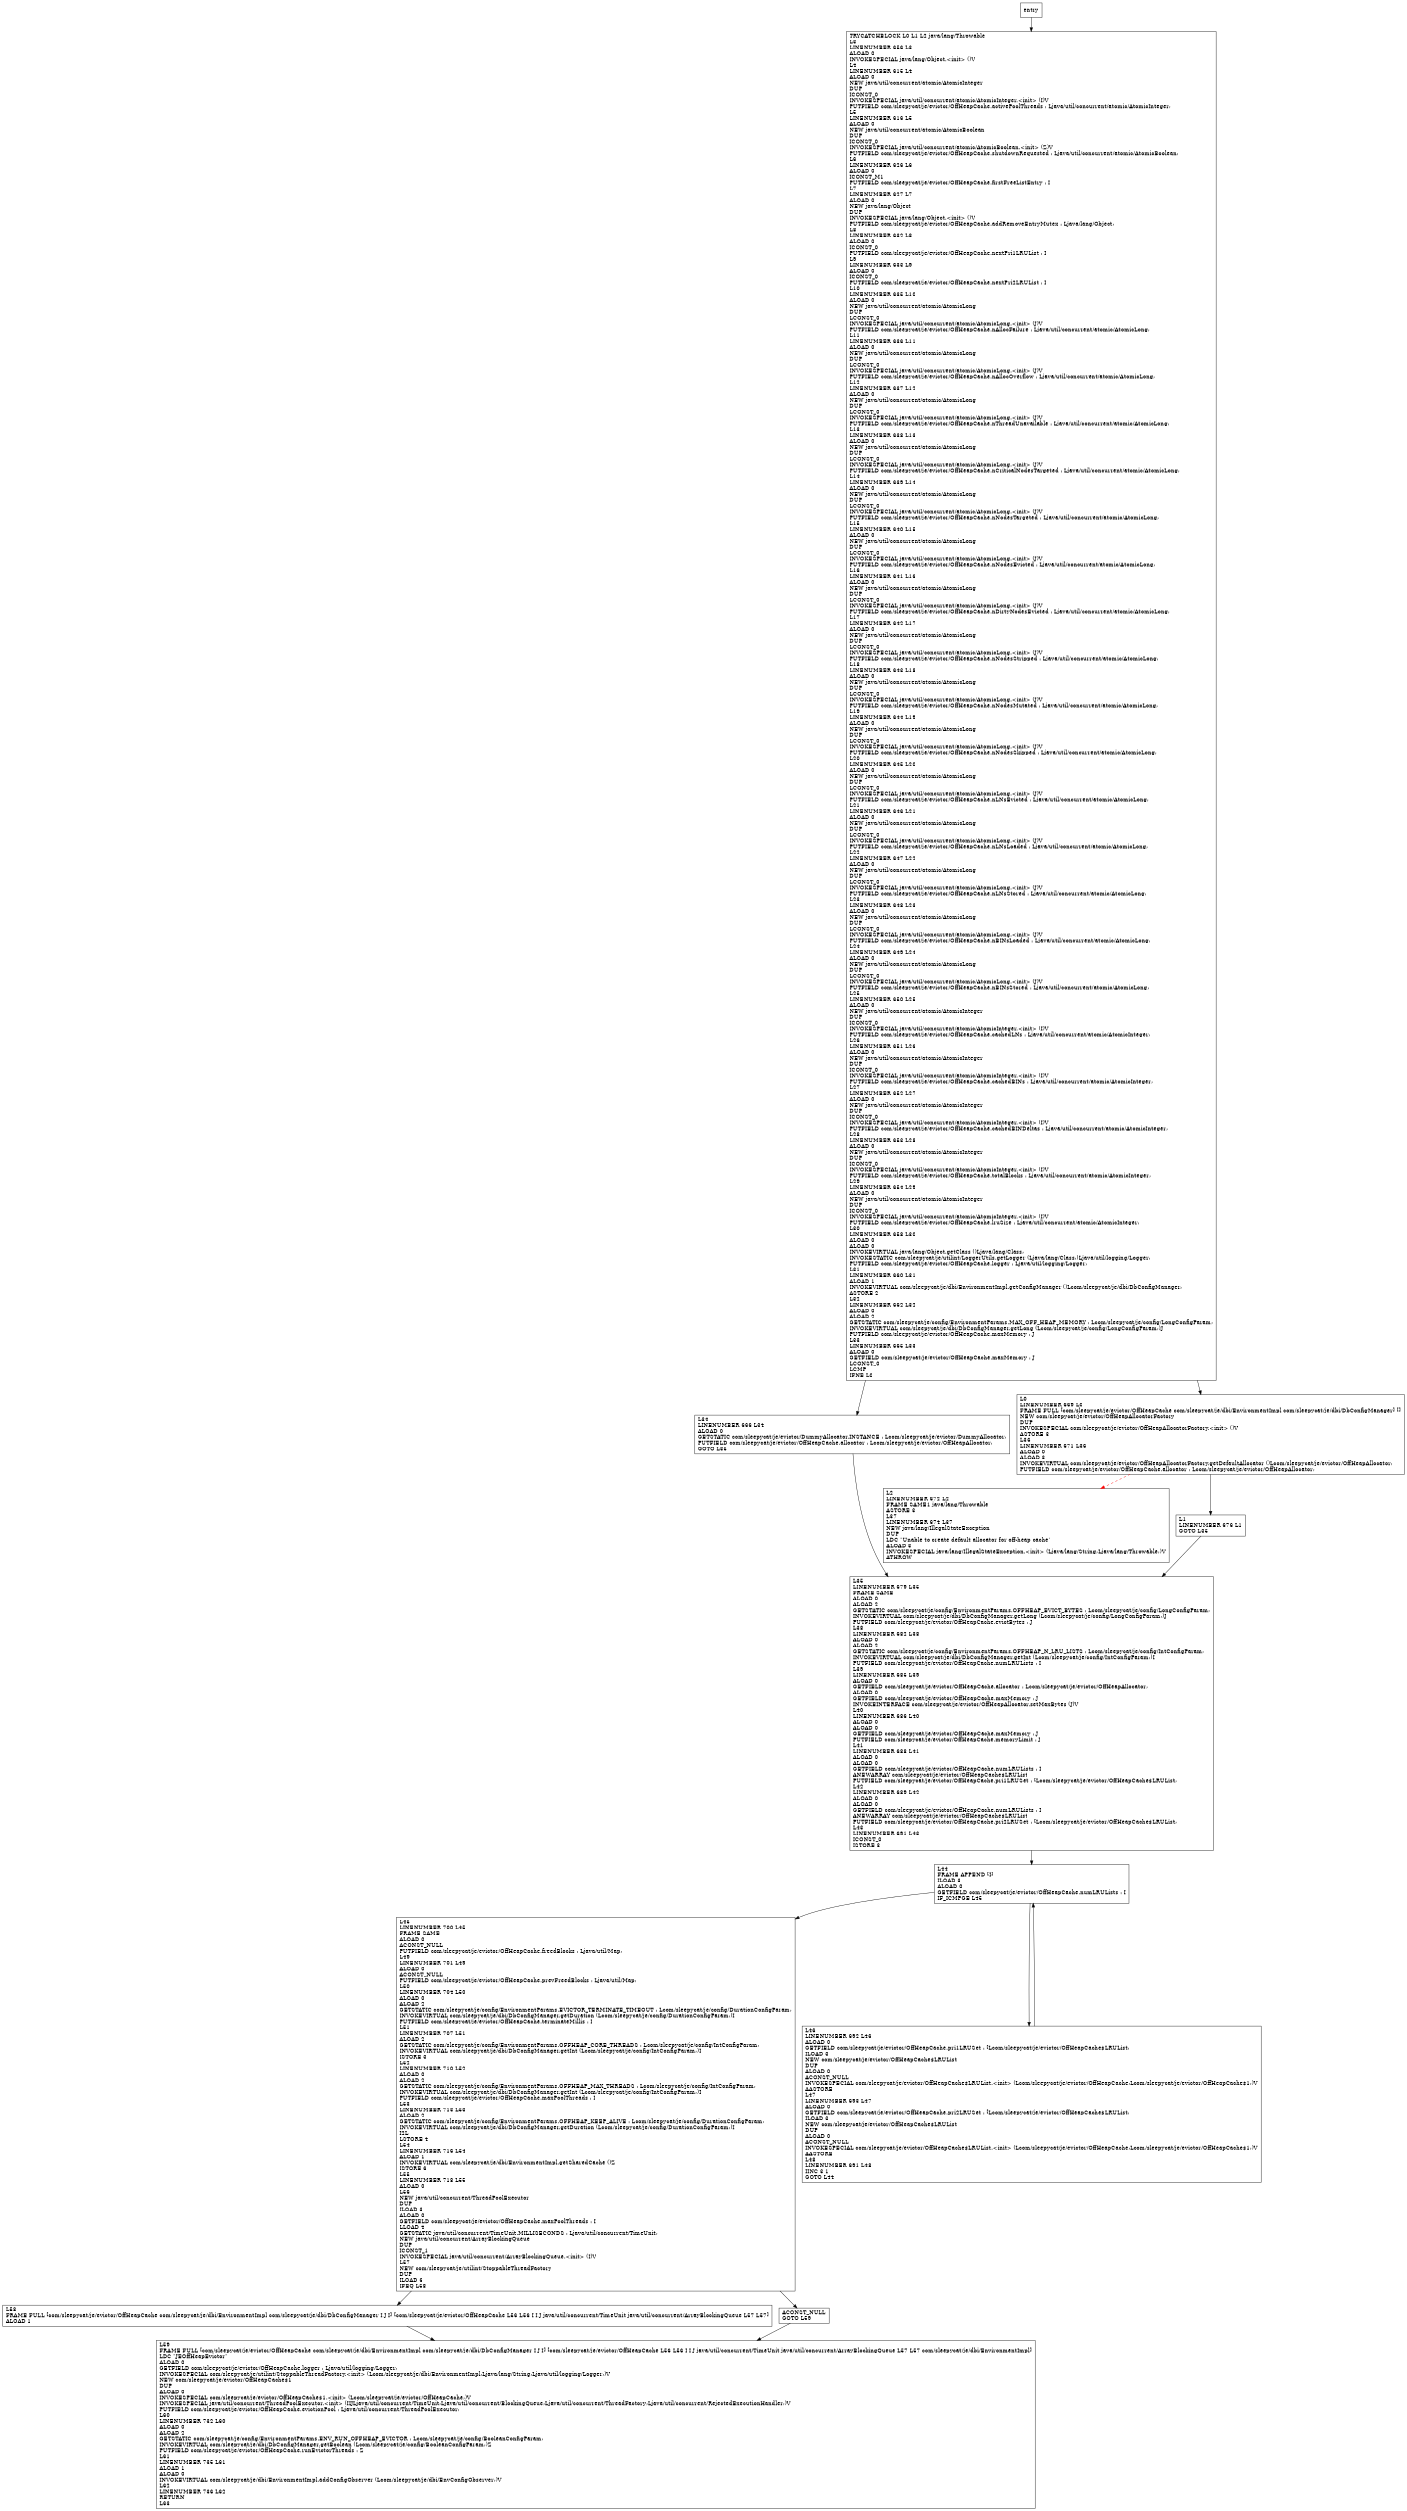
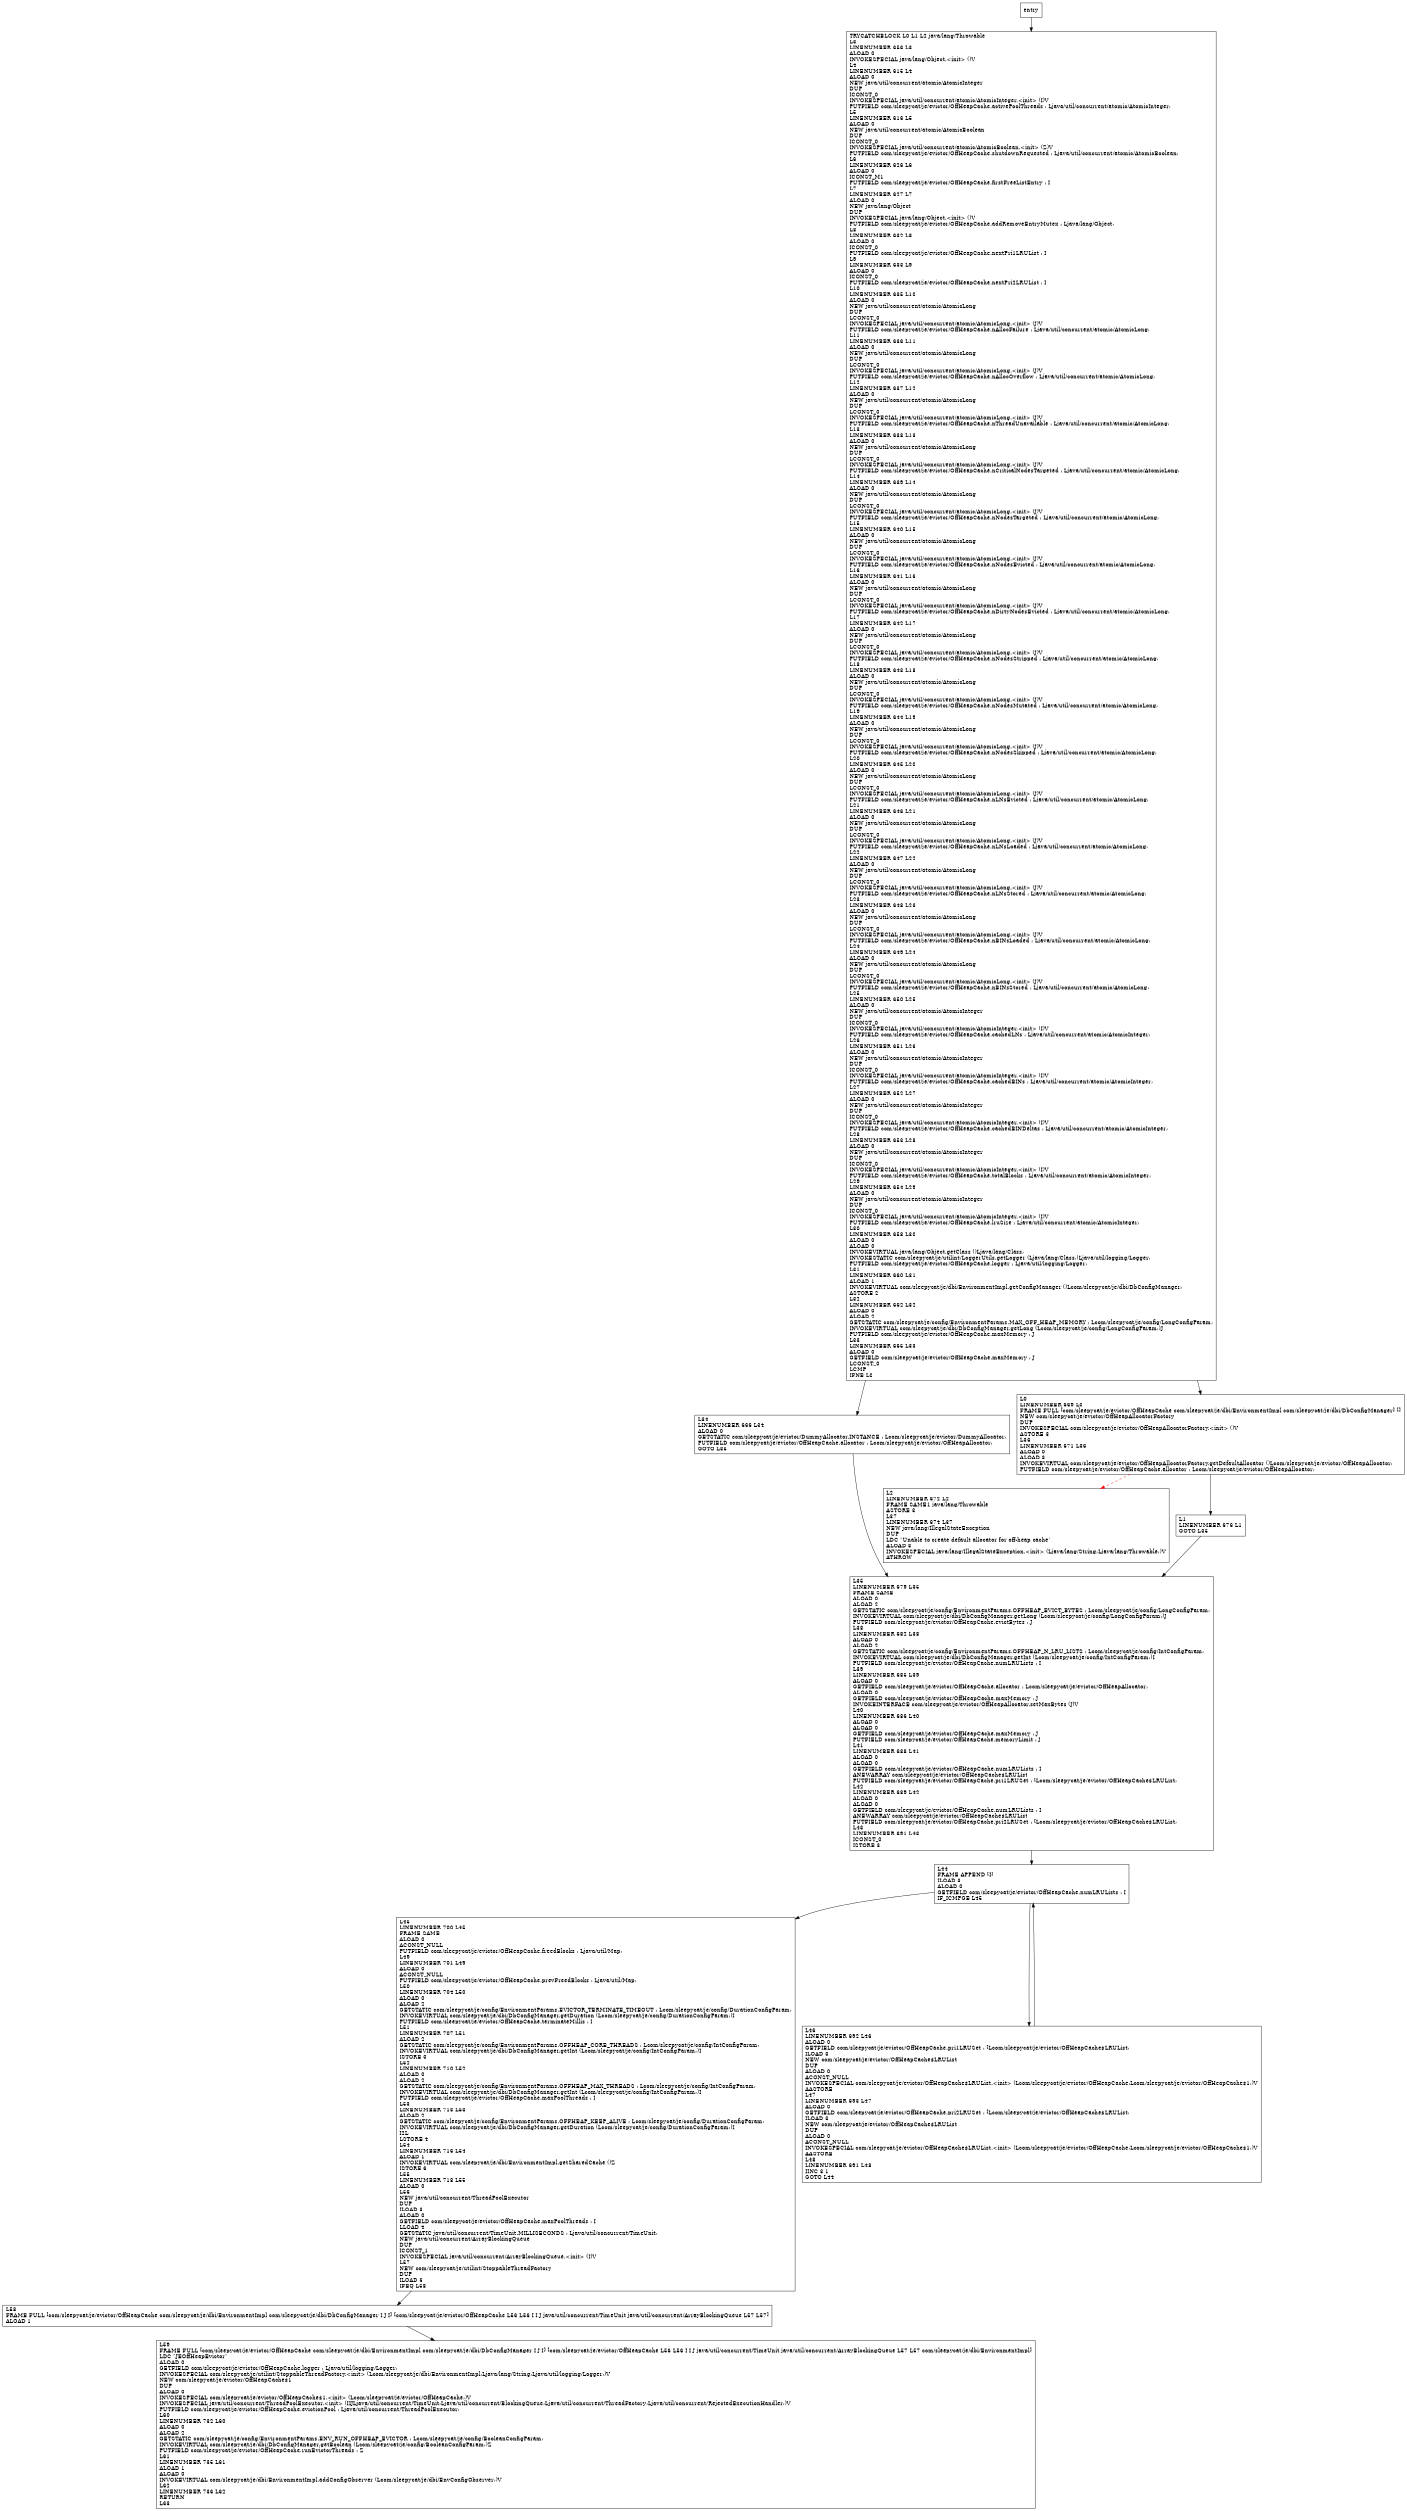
(804, 2316) -> none
